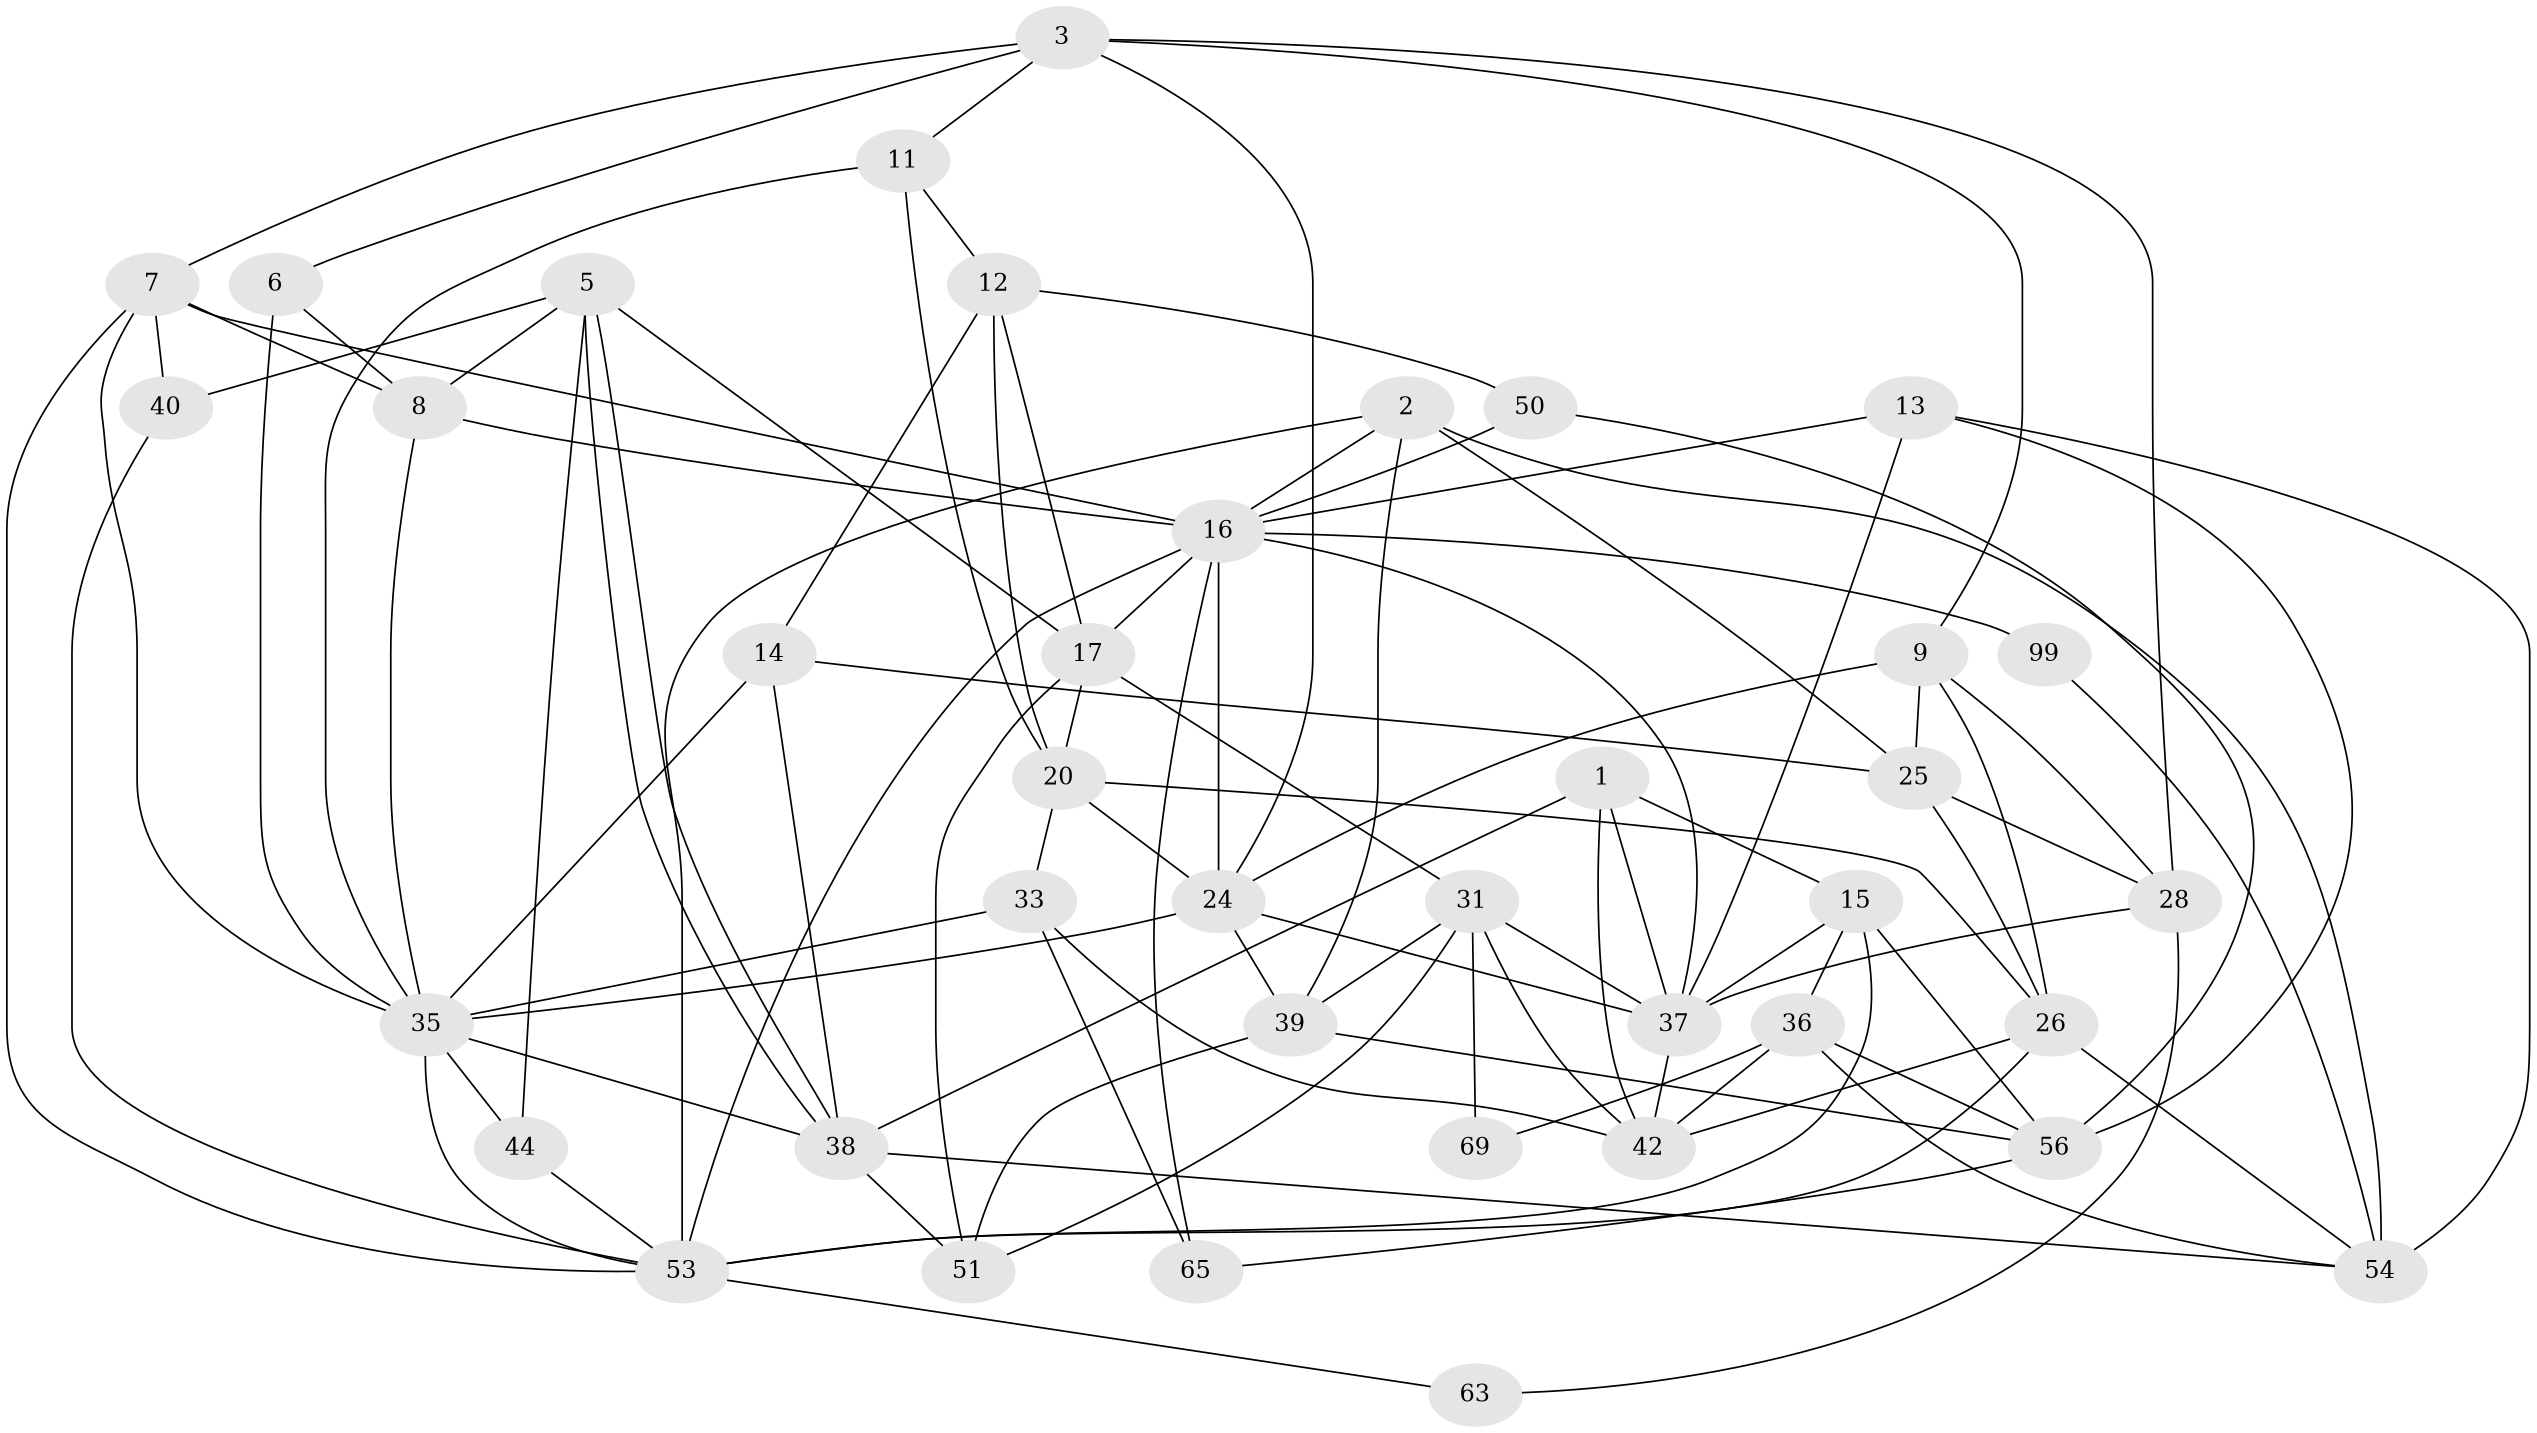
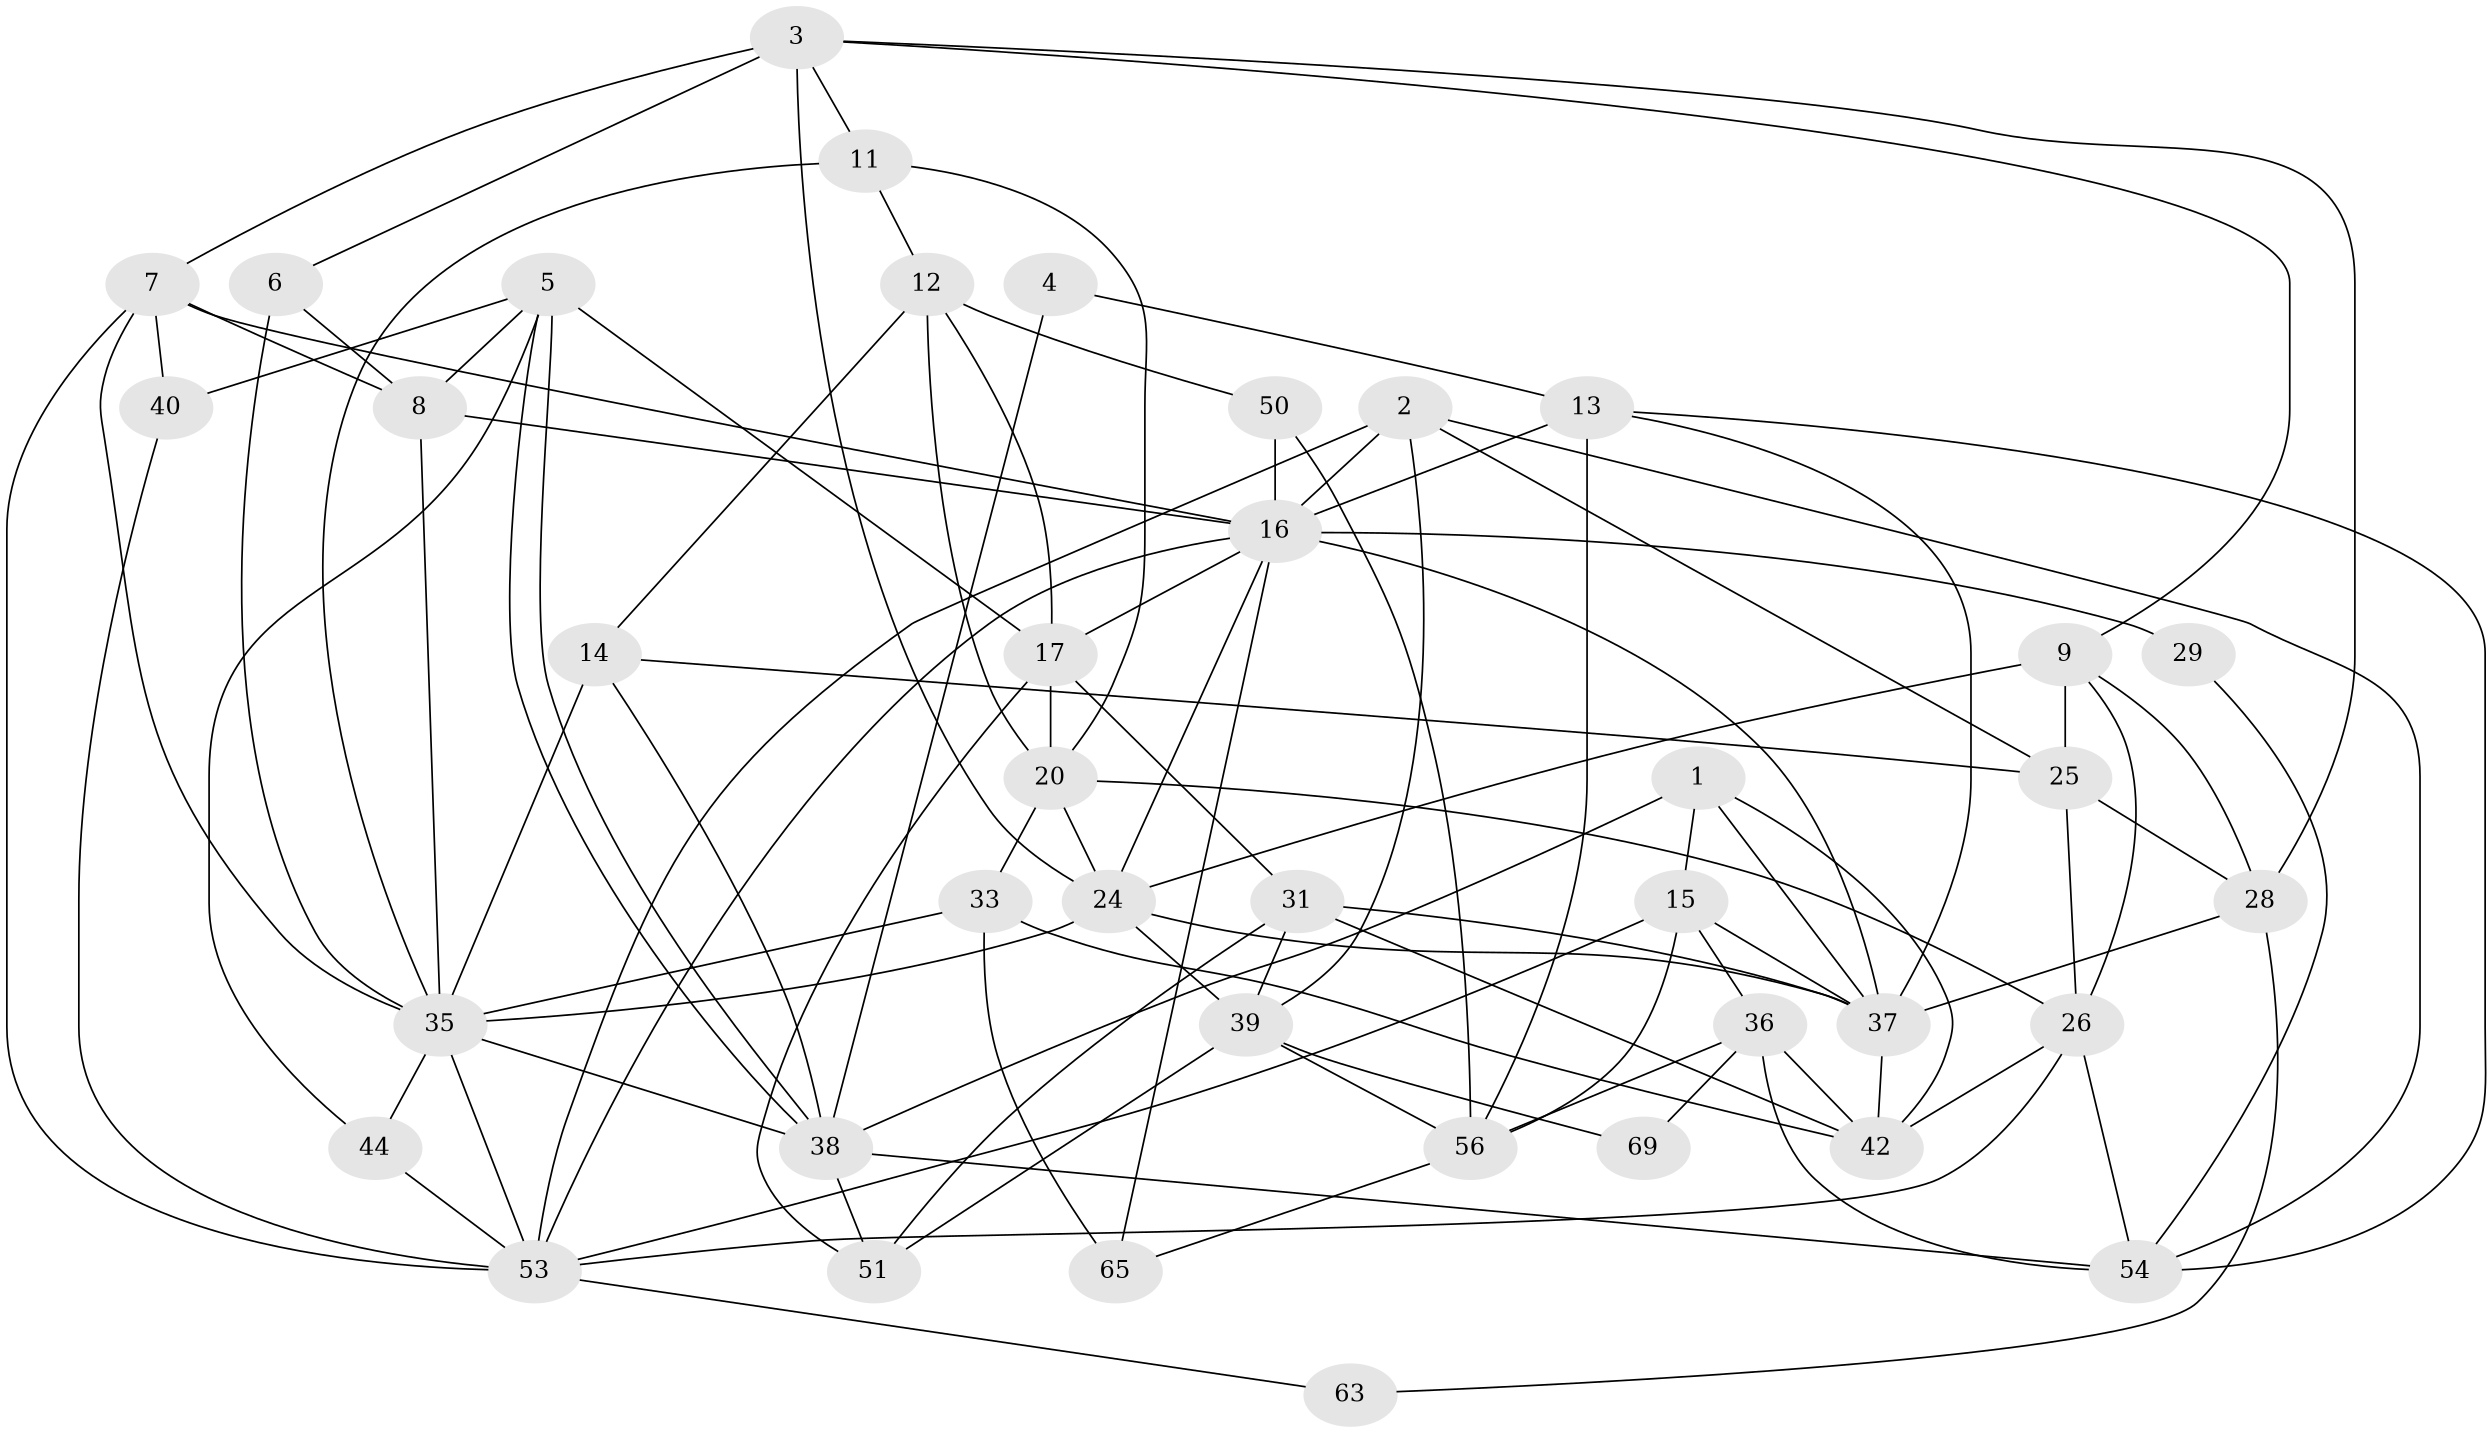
none -> (1051, 285)
(2045, 655) -> (2189, 655)
(1474, 1025) -> (1441, 1093)
